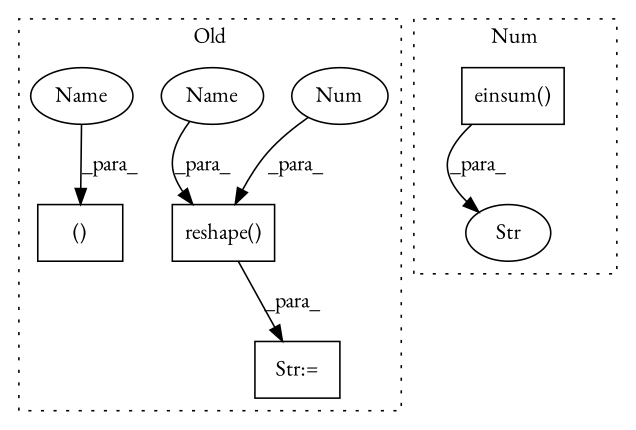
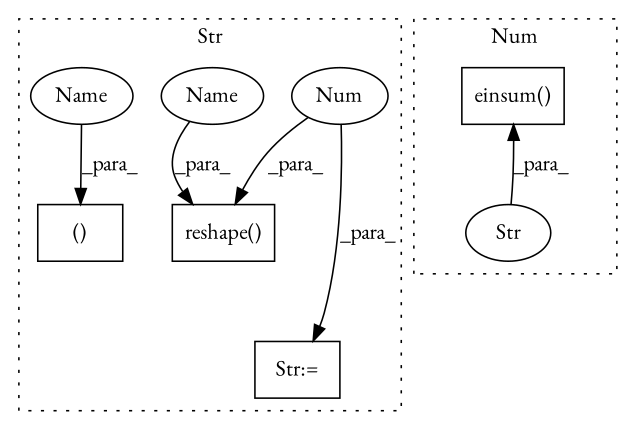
(210, 37) -> (210, 37)
(448, 162) -> (513, 173)
(257, 294) -> (338, 227)
